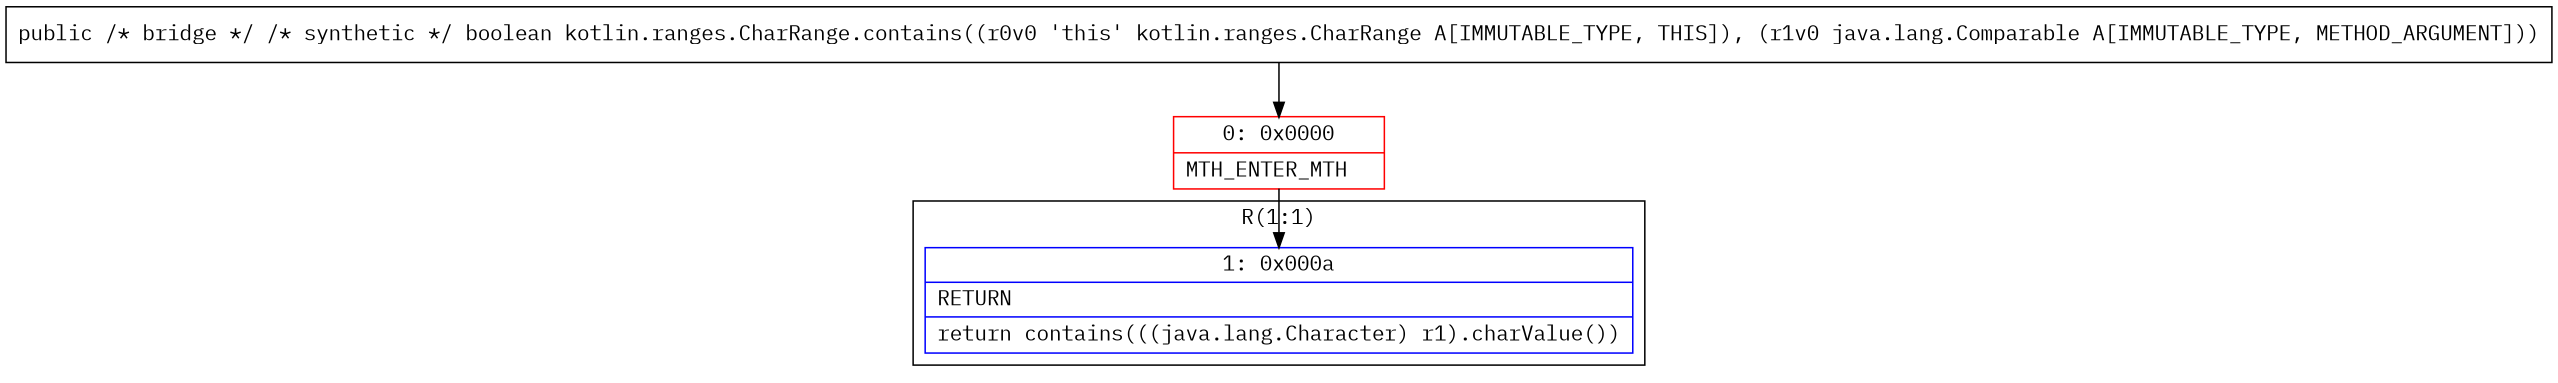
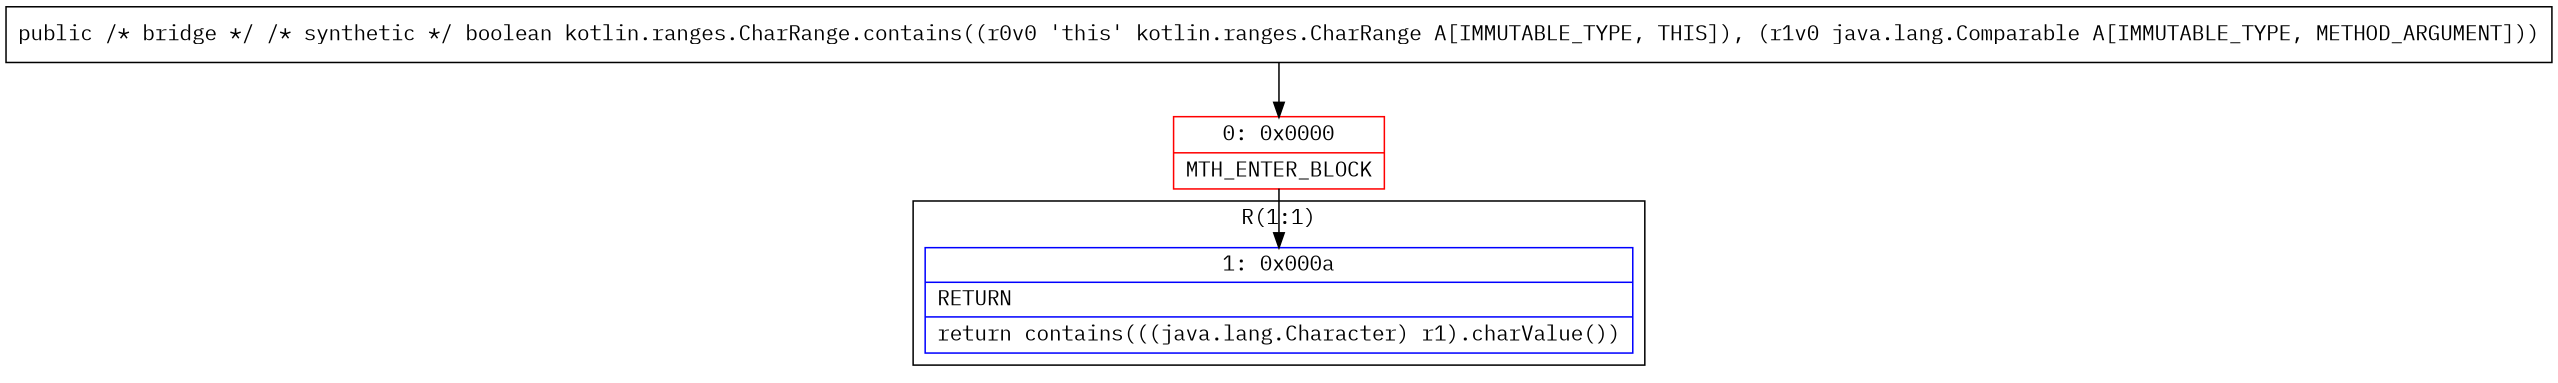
(1267, 170) -> (1279, 170)
